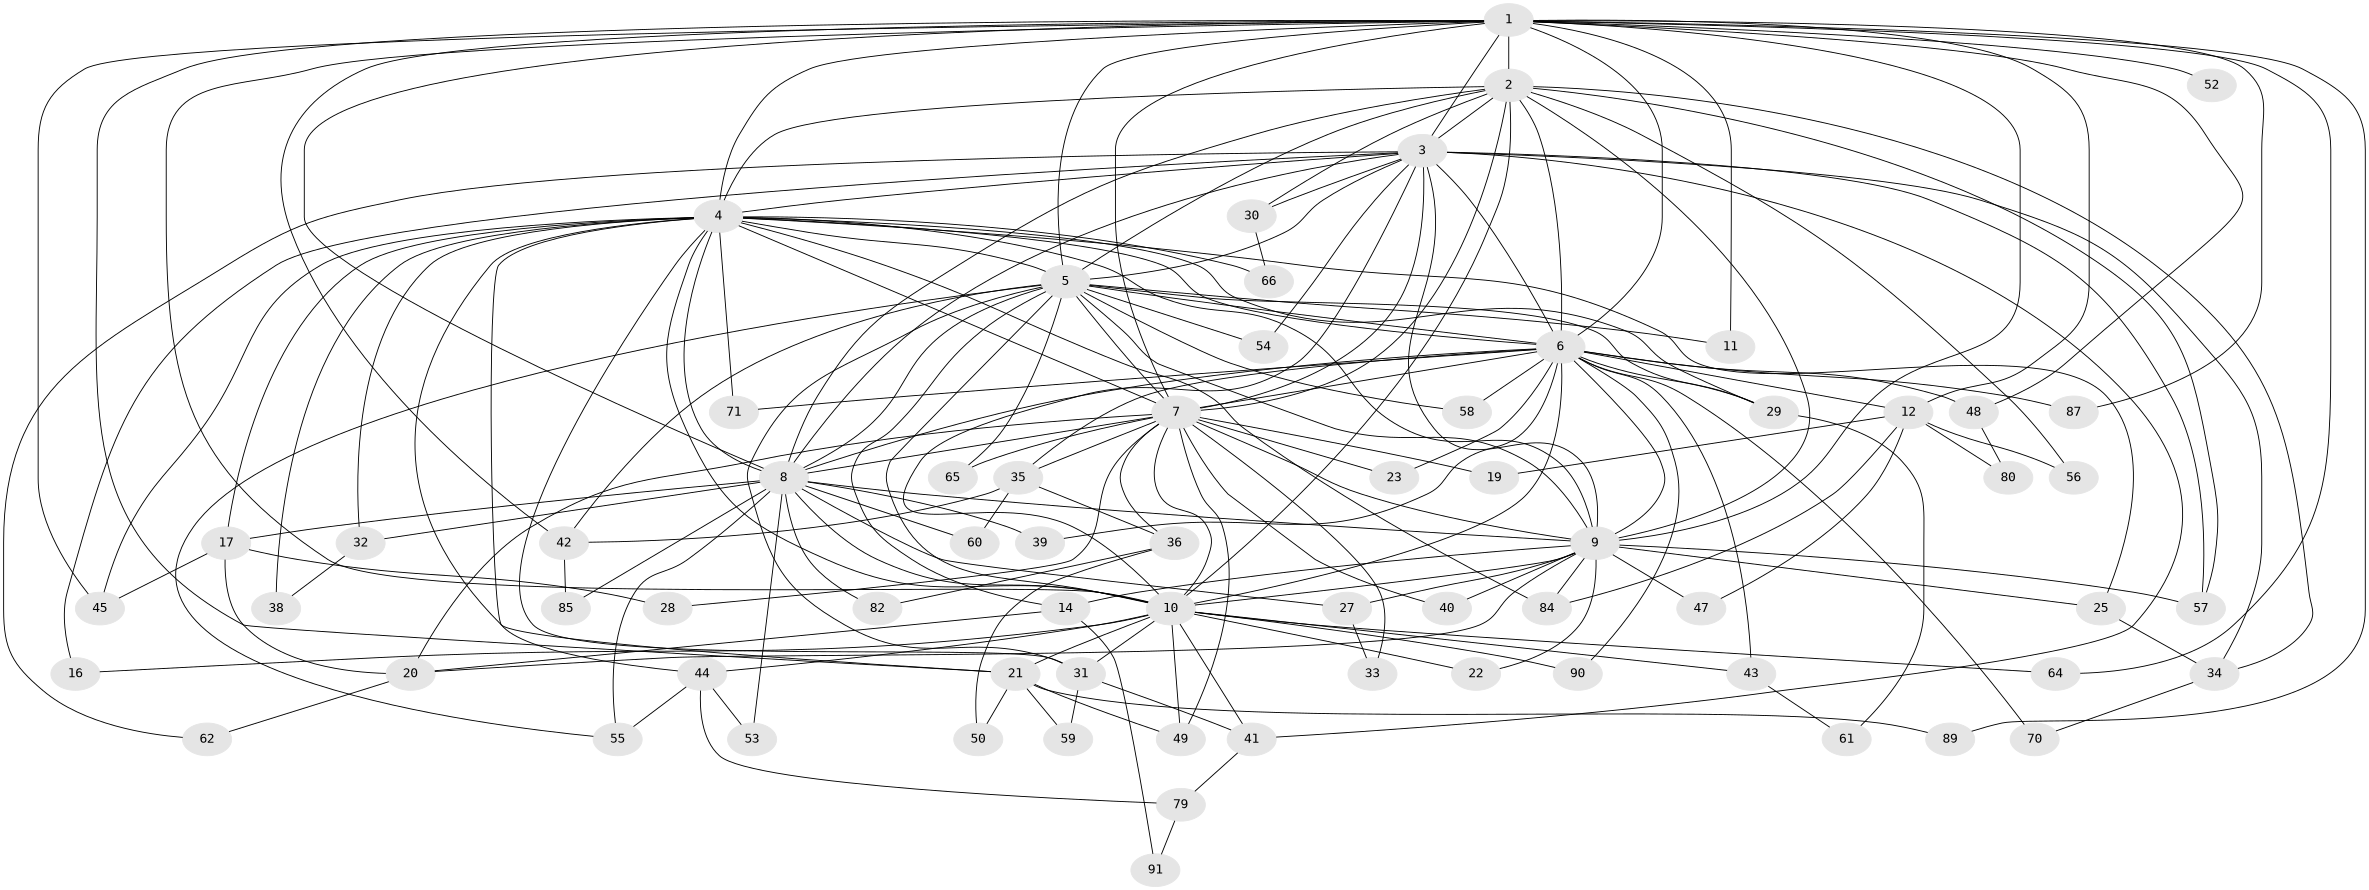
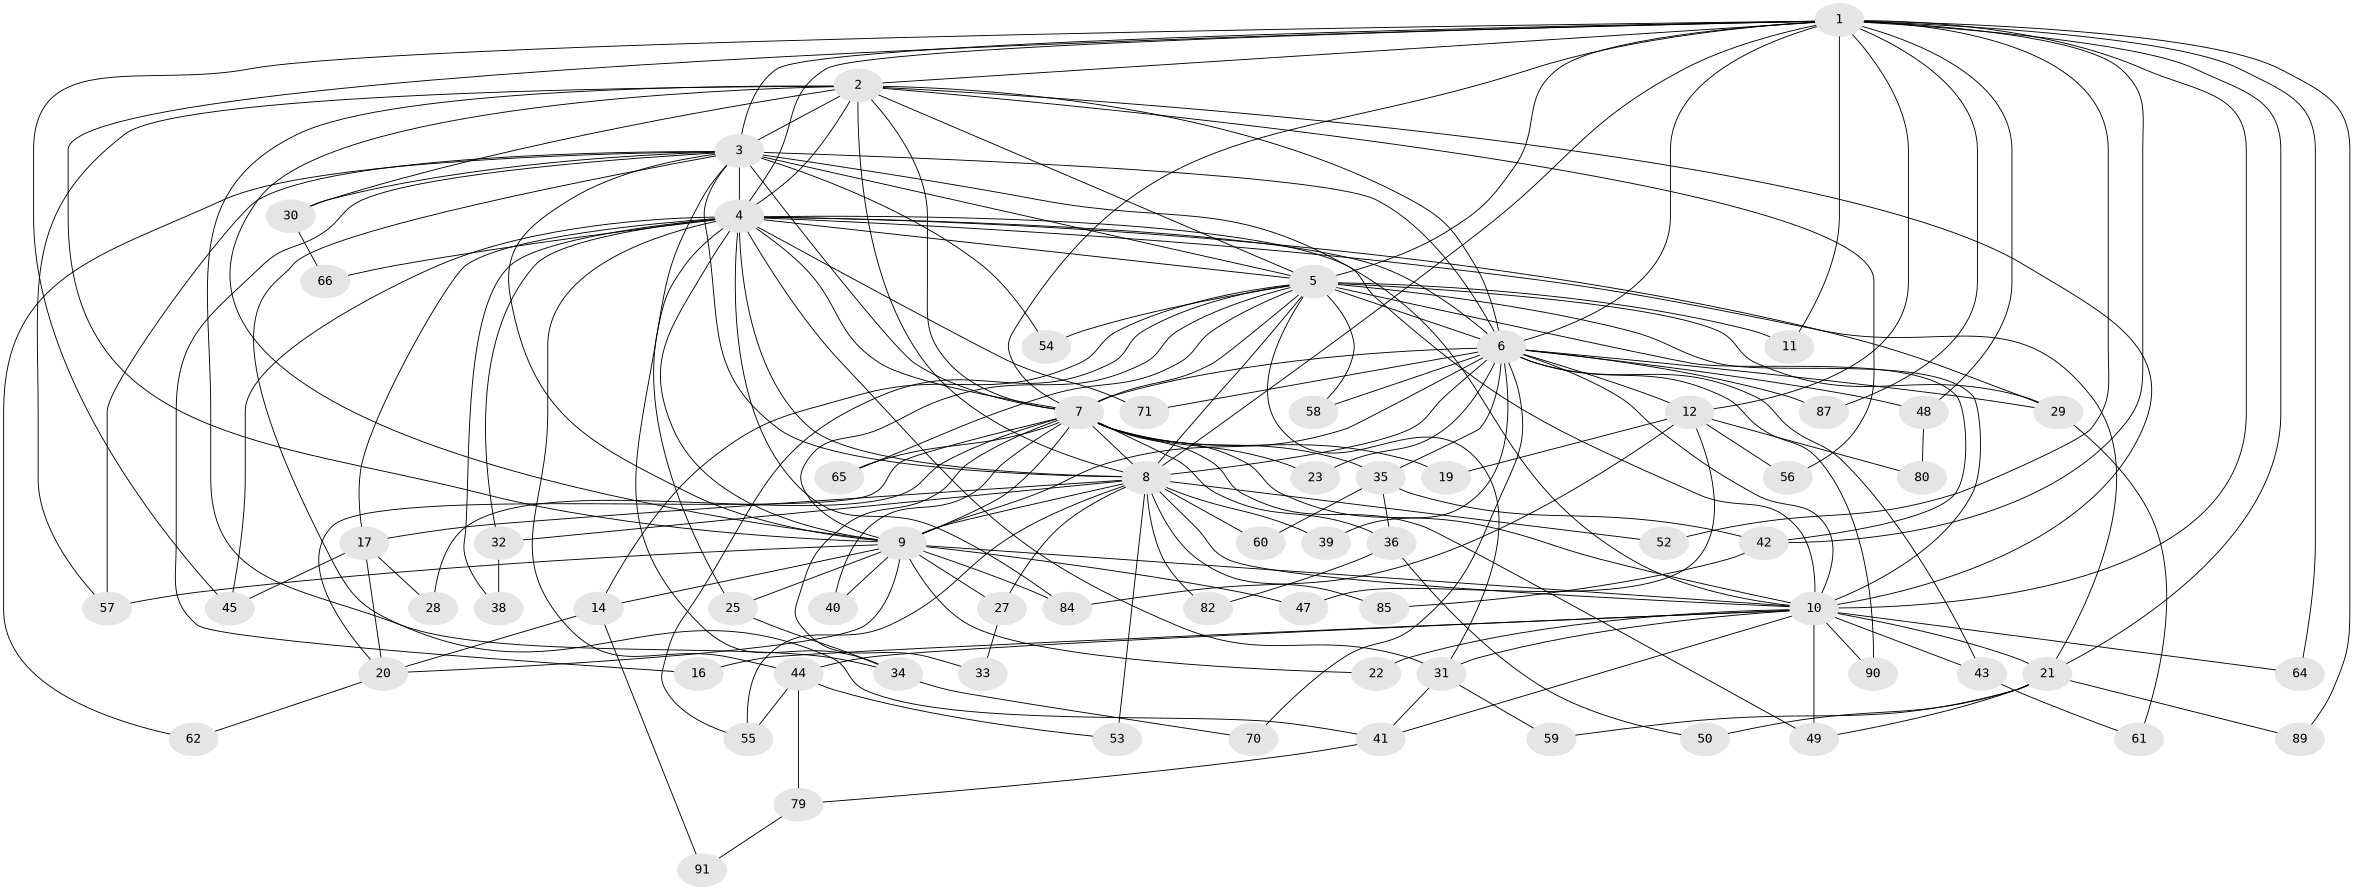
none -> (1405, 510)
